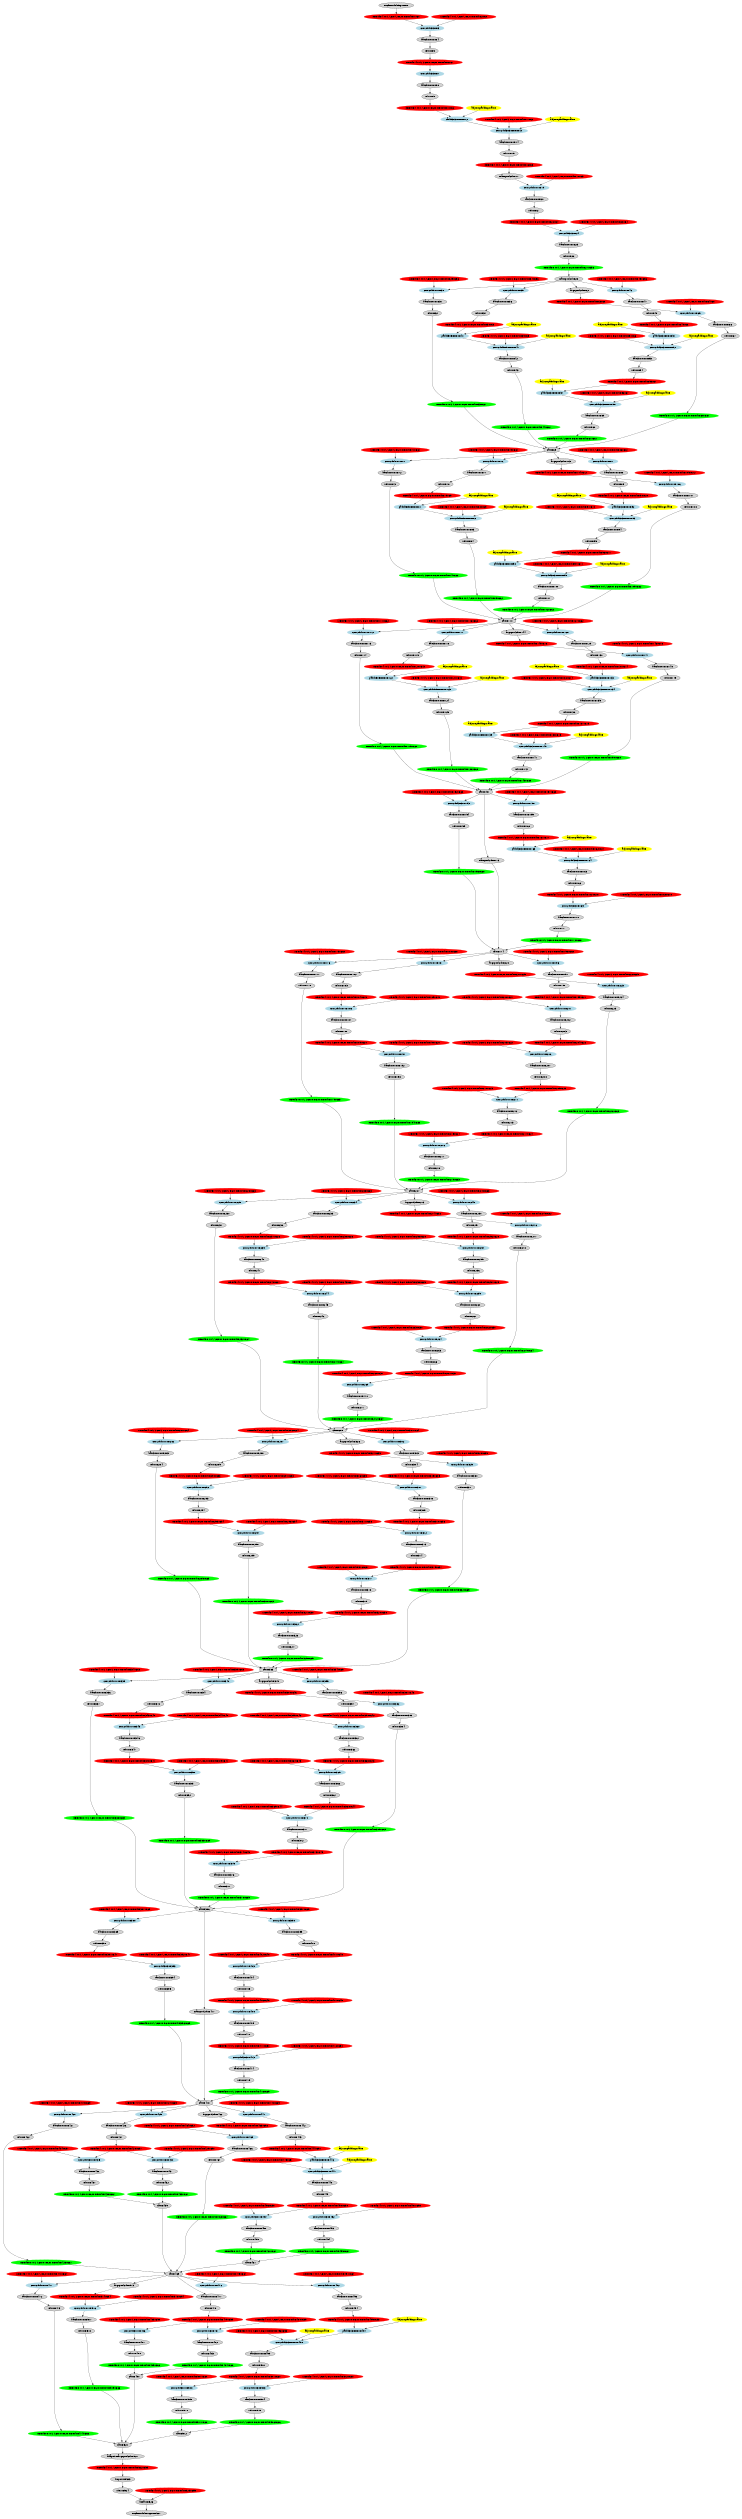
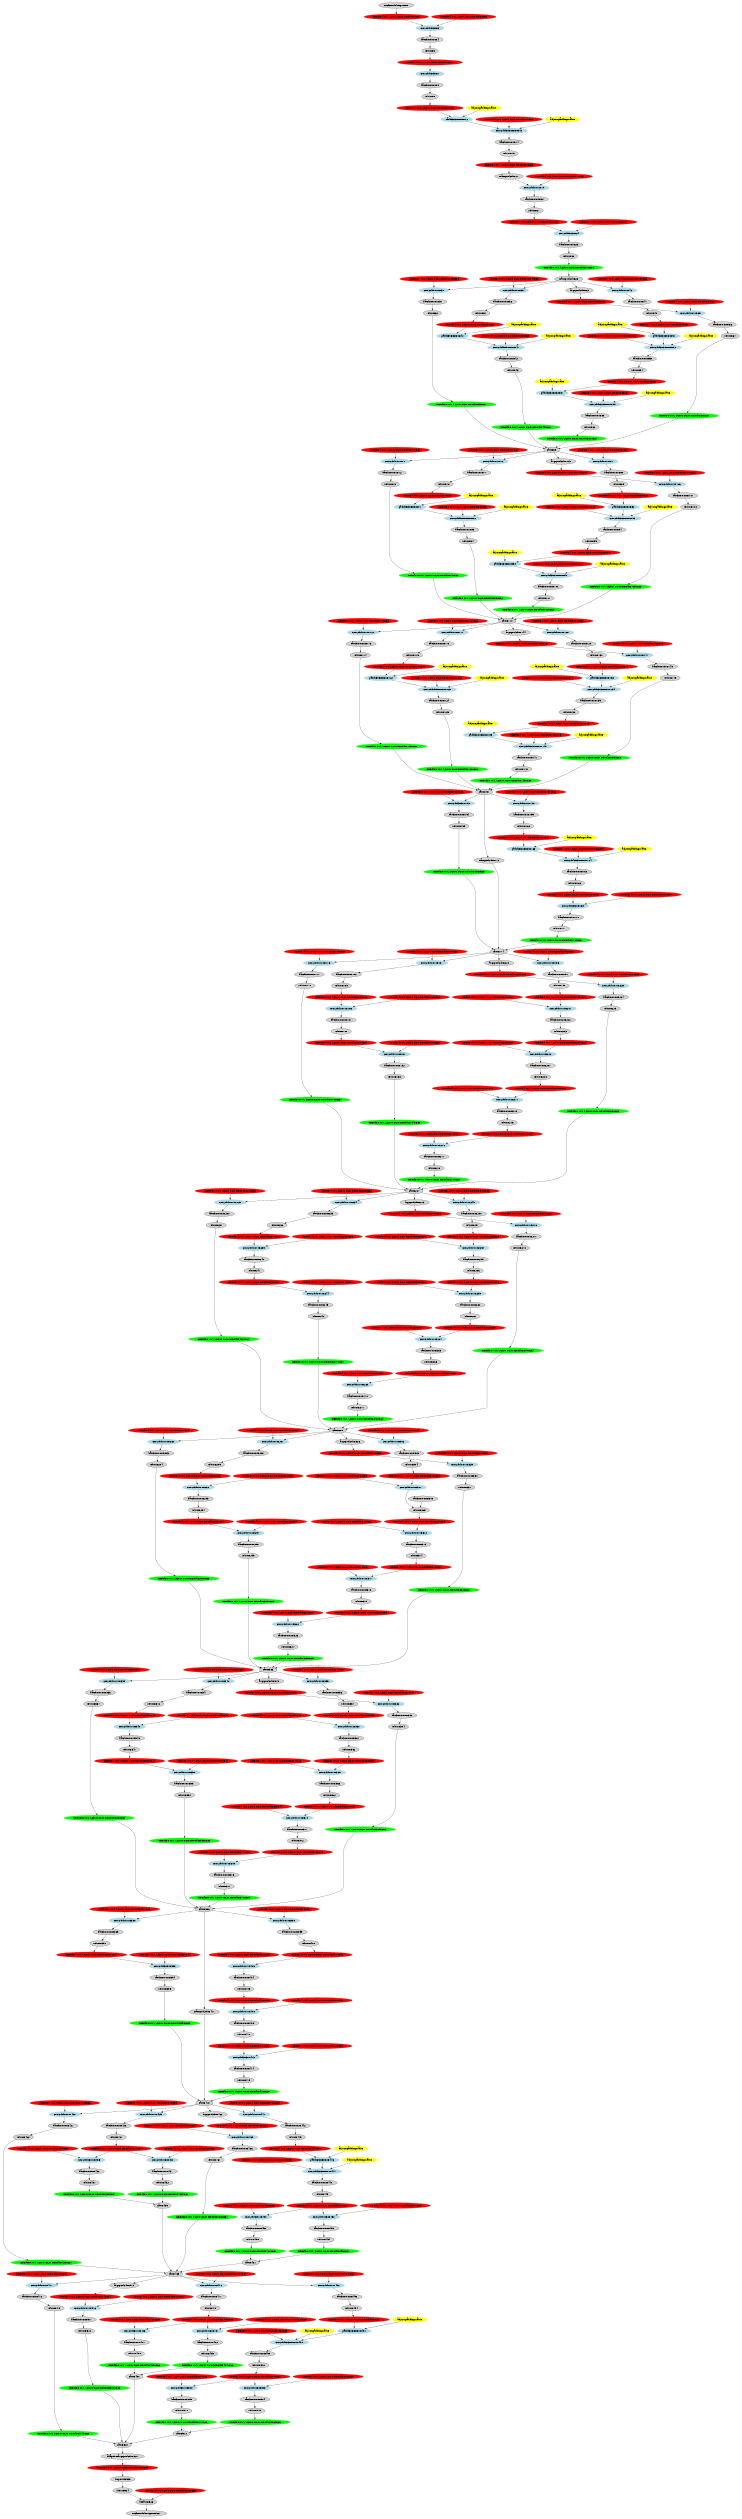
(416, 1493) -> (406, 1500)
(190, 2286) -> (211, 2290)
